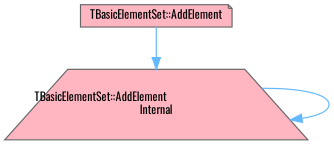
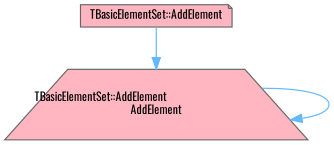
(156, 105) -> (156, 105)
